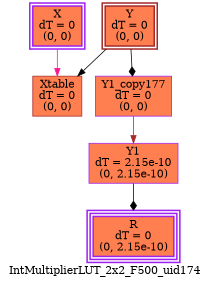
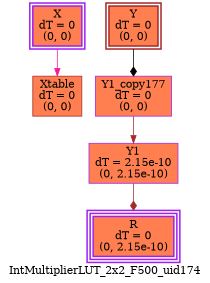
(95, 60) -> none
(133, 192) -> (133, 192)
